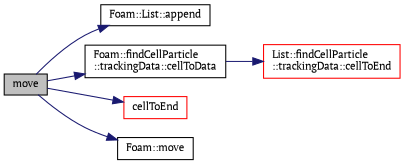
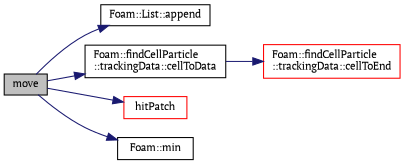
(332, 61) -> (332, 61)
(155, 108) -> (155, 108)
(155, 149) -> (155, 149)
